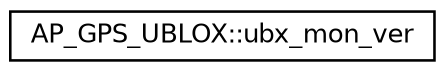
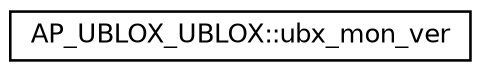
(222, 36) -> (240, 36)
